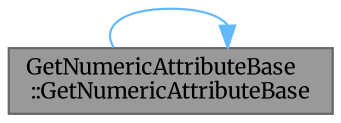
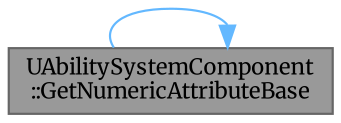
(171, 81) -> (171, 81)
